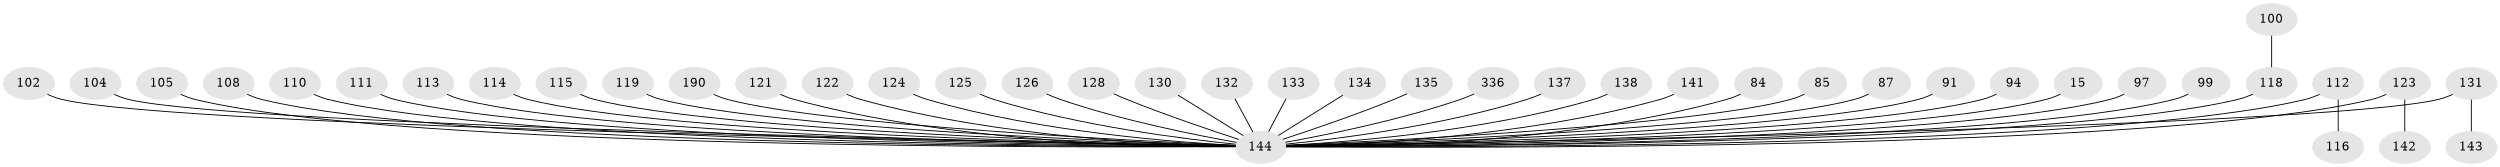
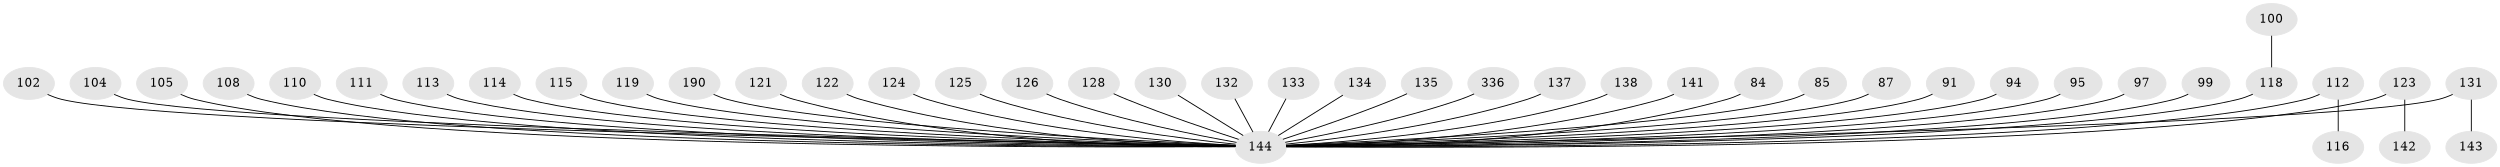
(2078, 83) -> (2078, 83)
